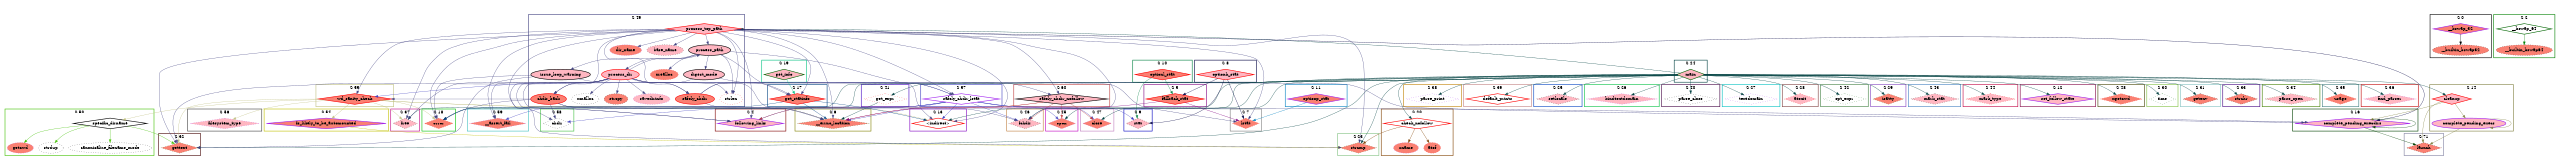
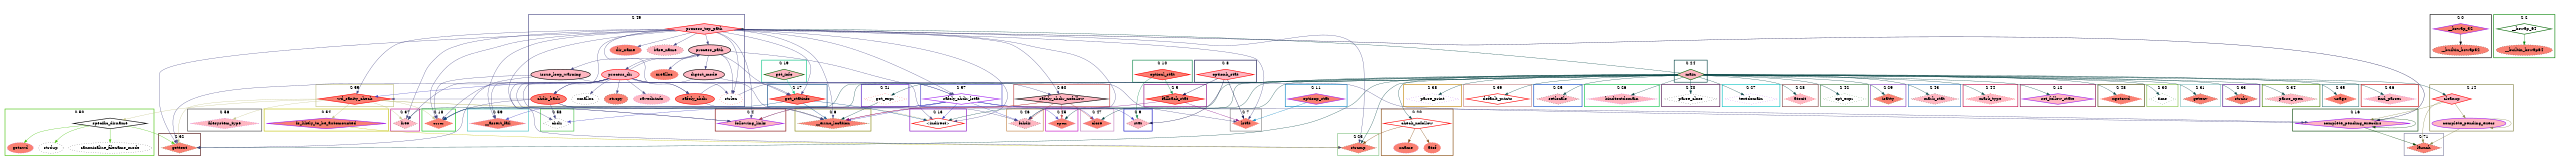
(825, 83) -> (844, 82)
none -> (478, 90)
